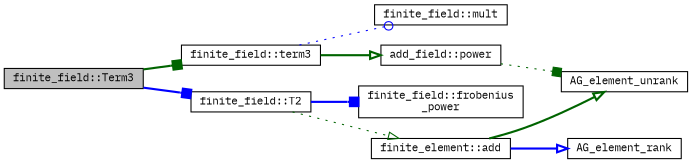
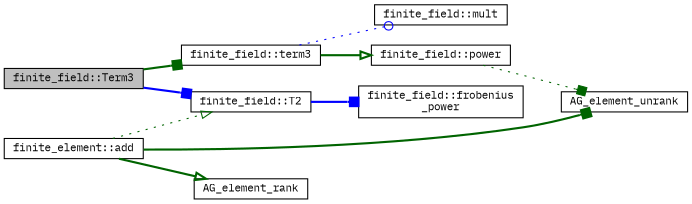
(441, 55) -> (441, 55)
(543, 121) -> (363, 143)
(340, 124) -> (157, 127)
(534, 149) -> (157, 168)
